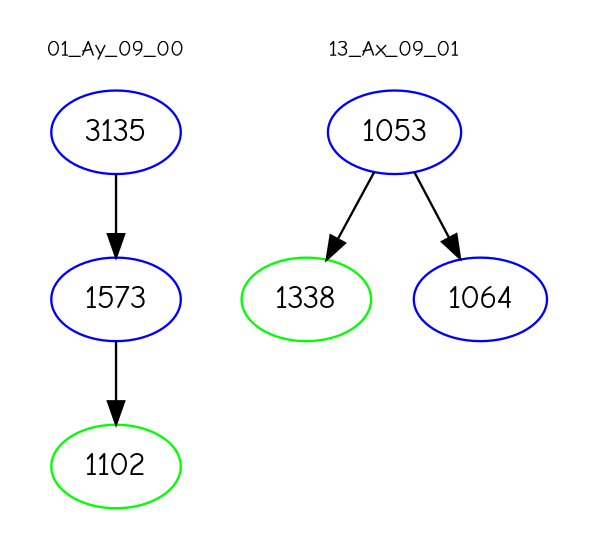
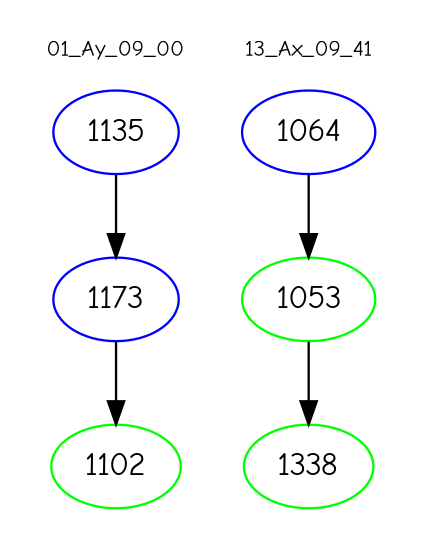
(395, 50) -> (309, 50)
(116, 132) -> (116, 132)
(395, 132) -> (309, 299)
(432, 205) -> (309, 204)
(116, 299) -> (116, 299)
